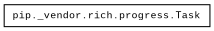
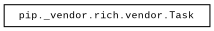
(107, 16) -> (107, 16)
